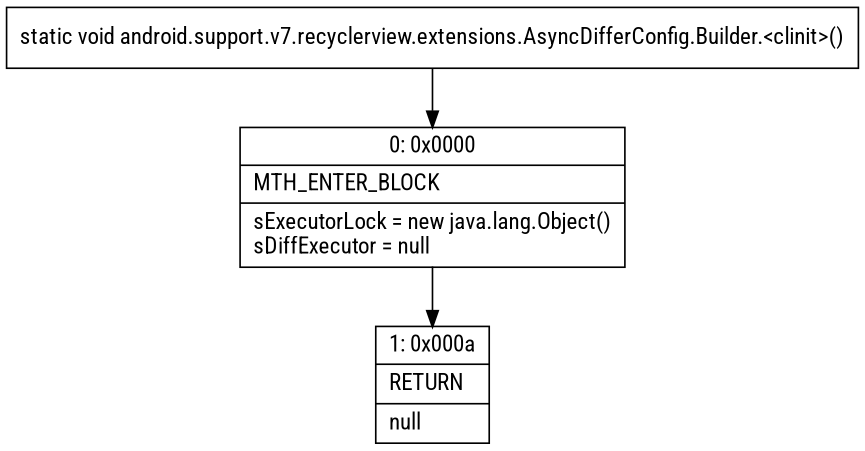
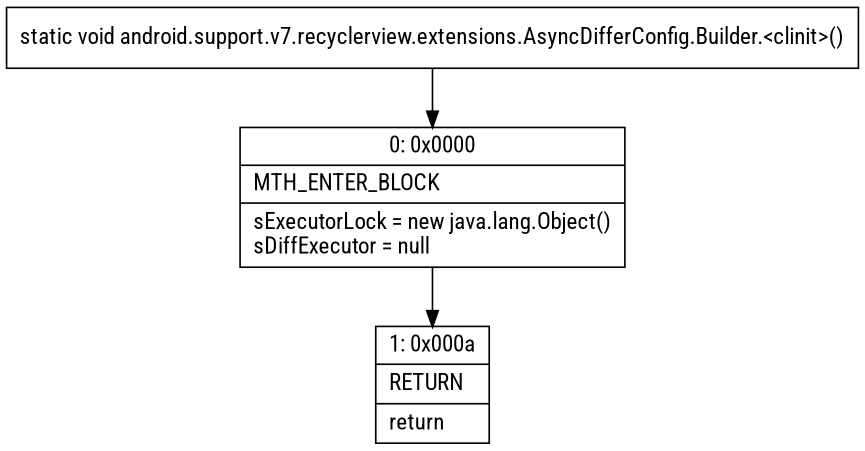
(405, 423) -> (417, 423)
